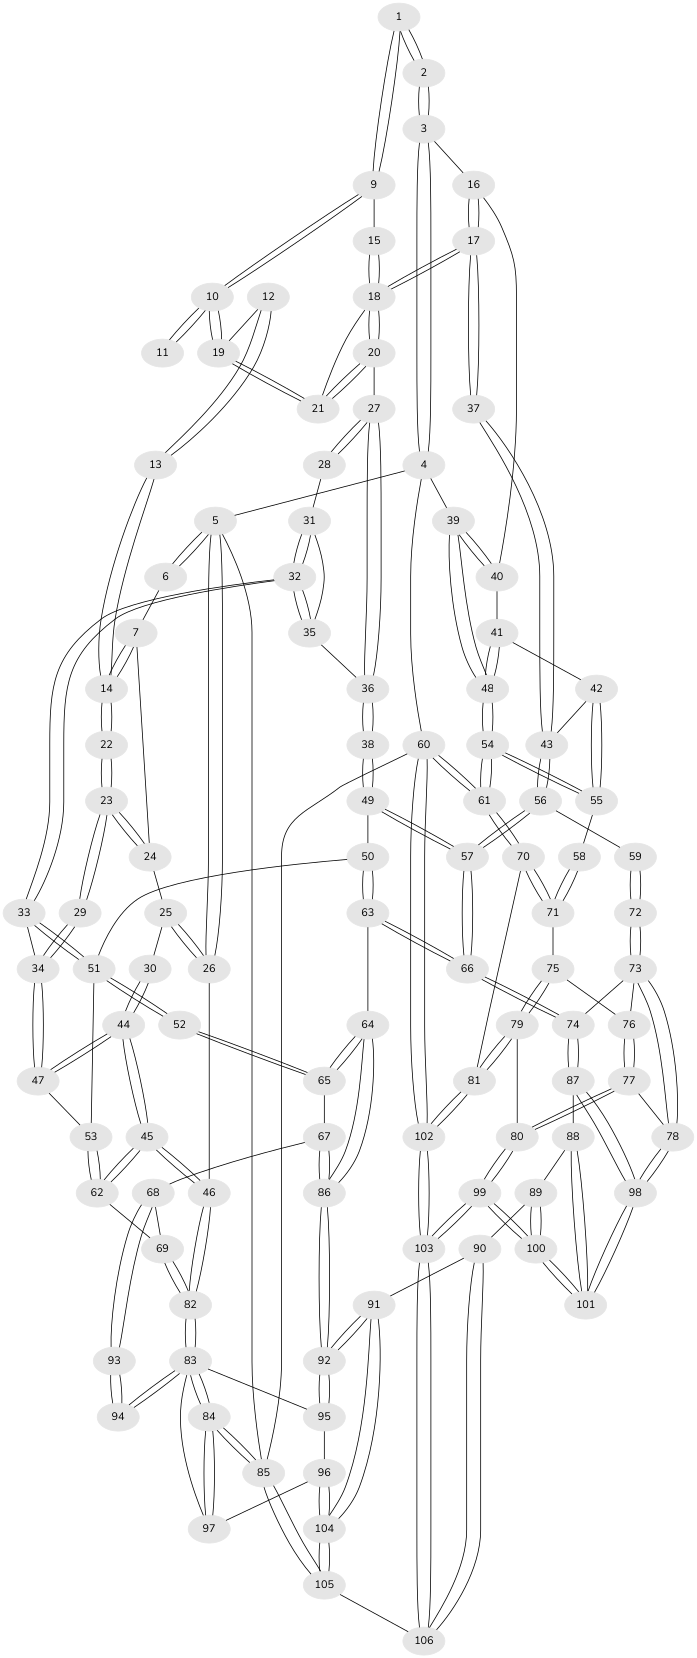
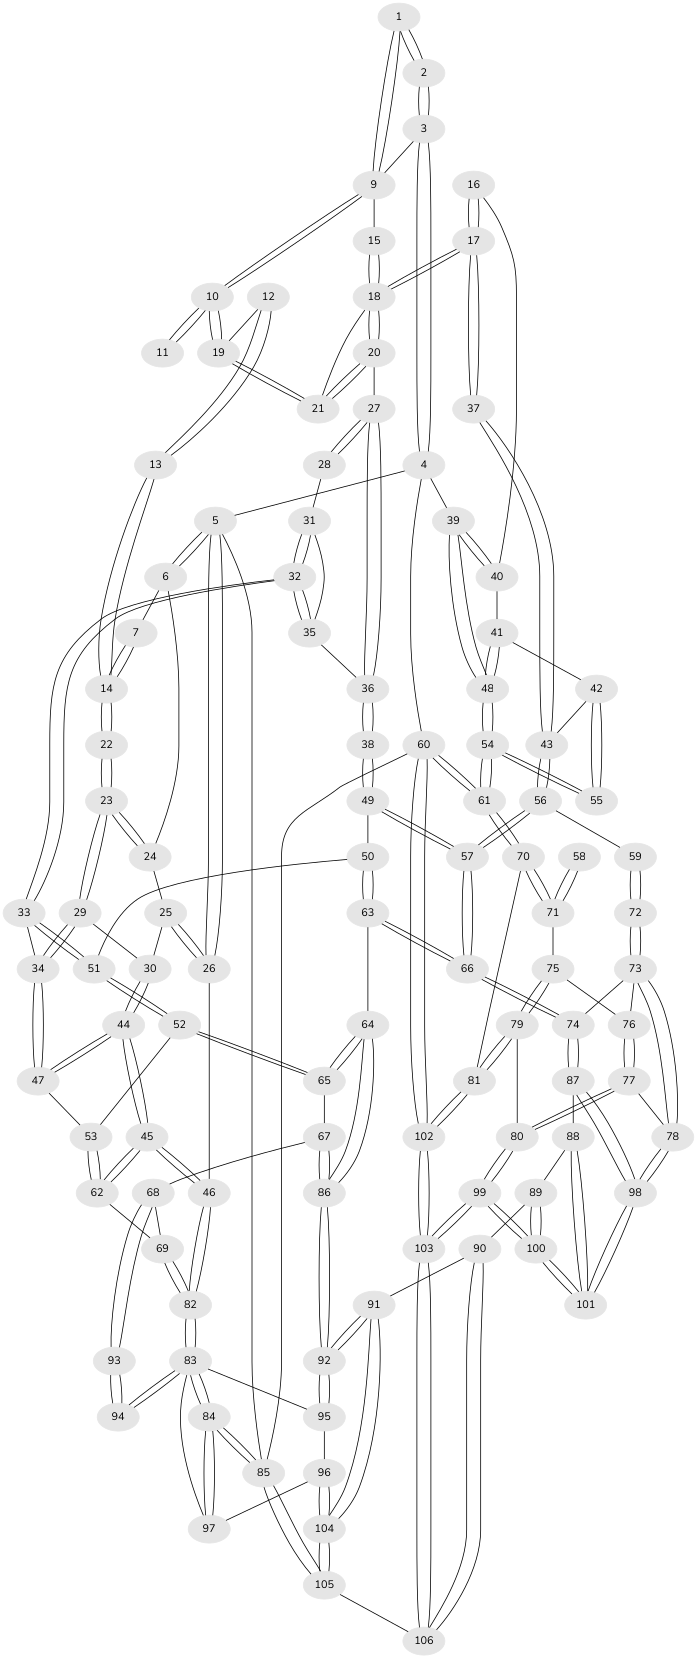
(449, 157) -> (399, 157)
(143, 745) -> (179, 719)
(590, 824) -> none
none -> (115, 941)
(92, 1057) -> (135, 1081)
